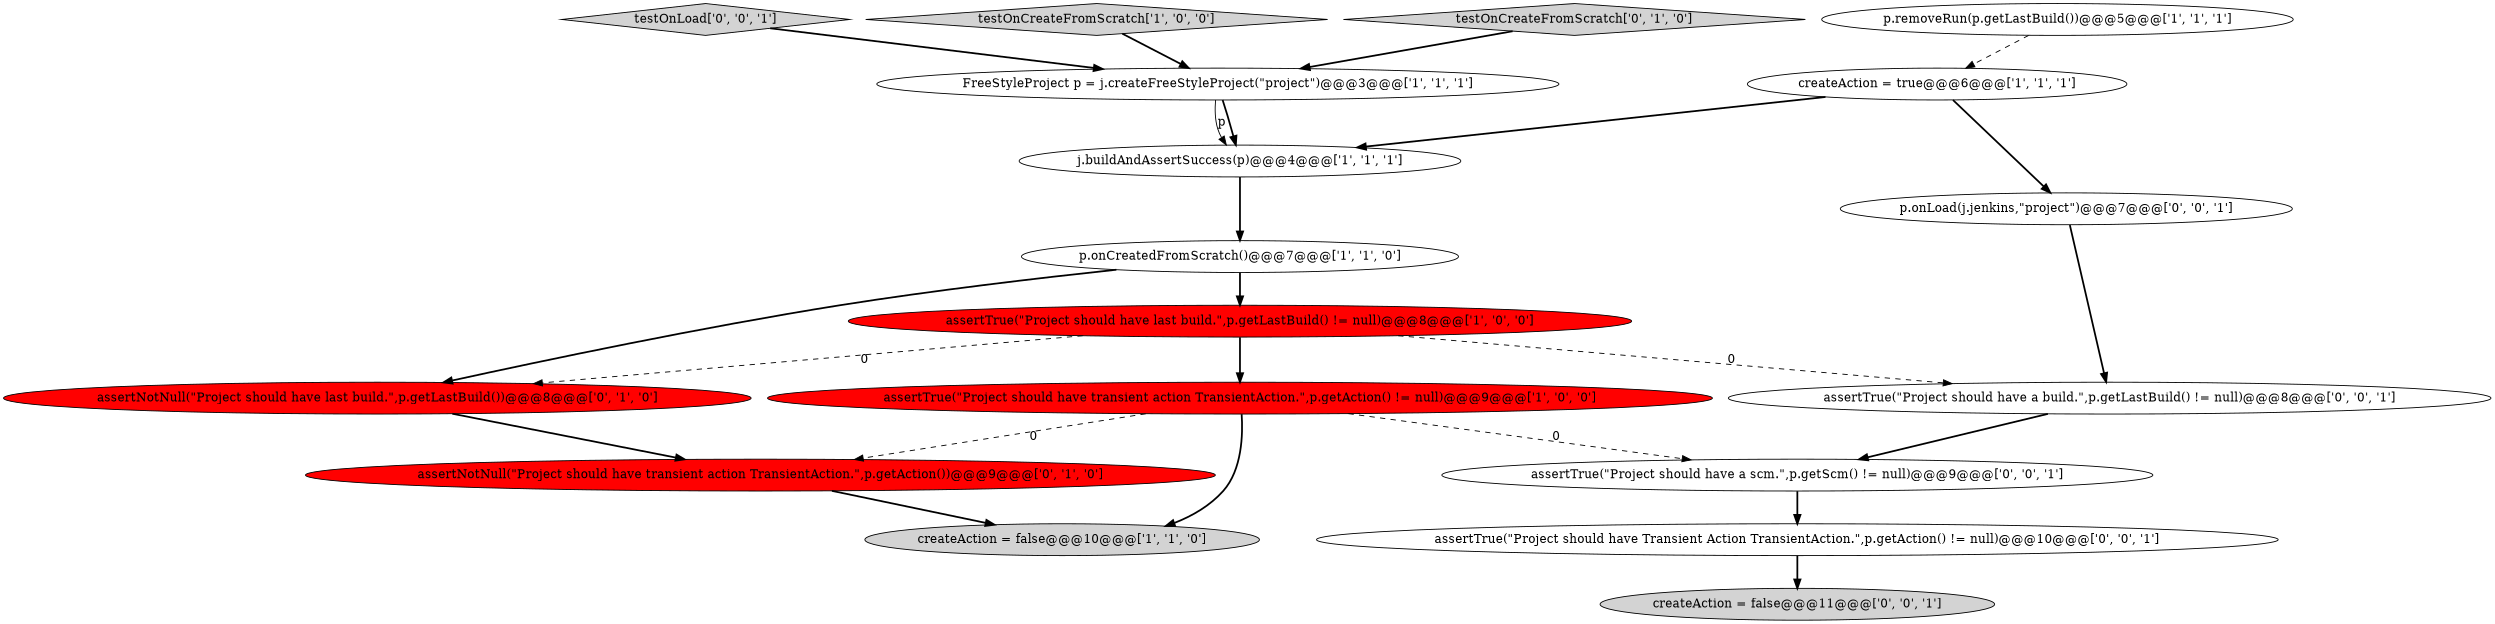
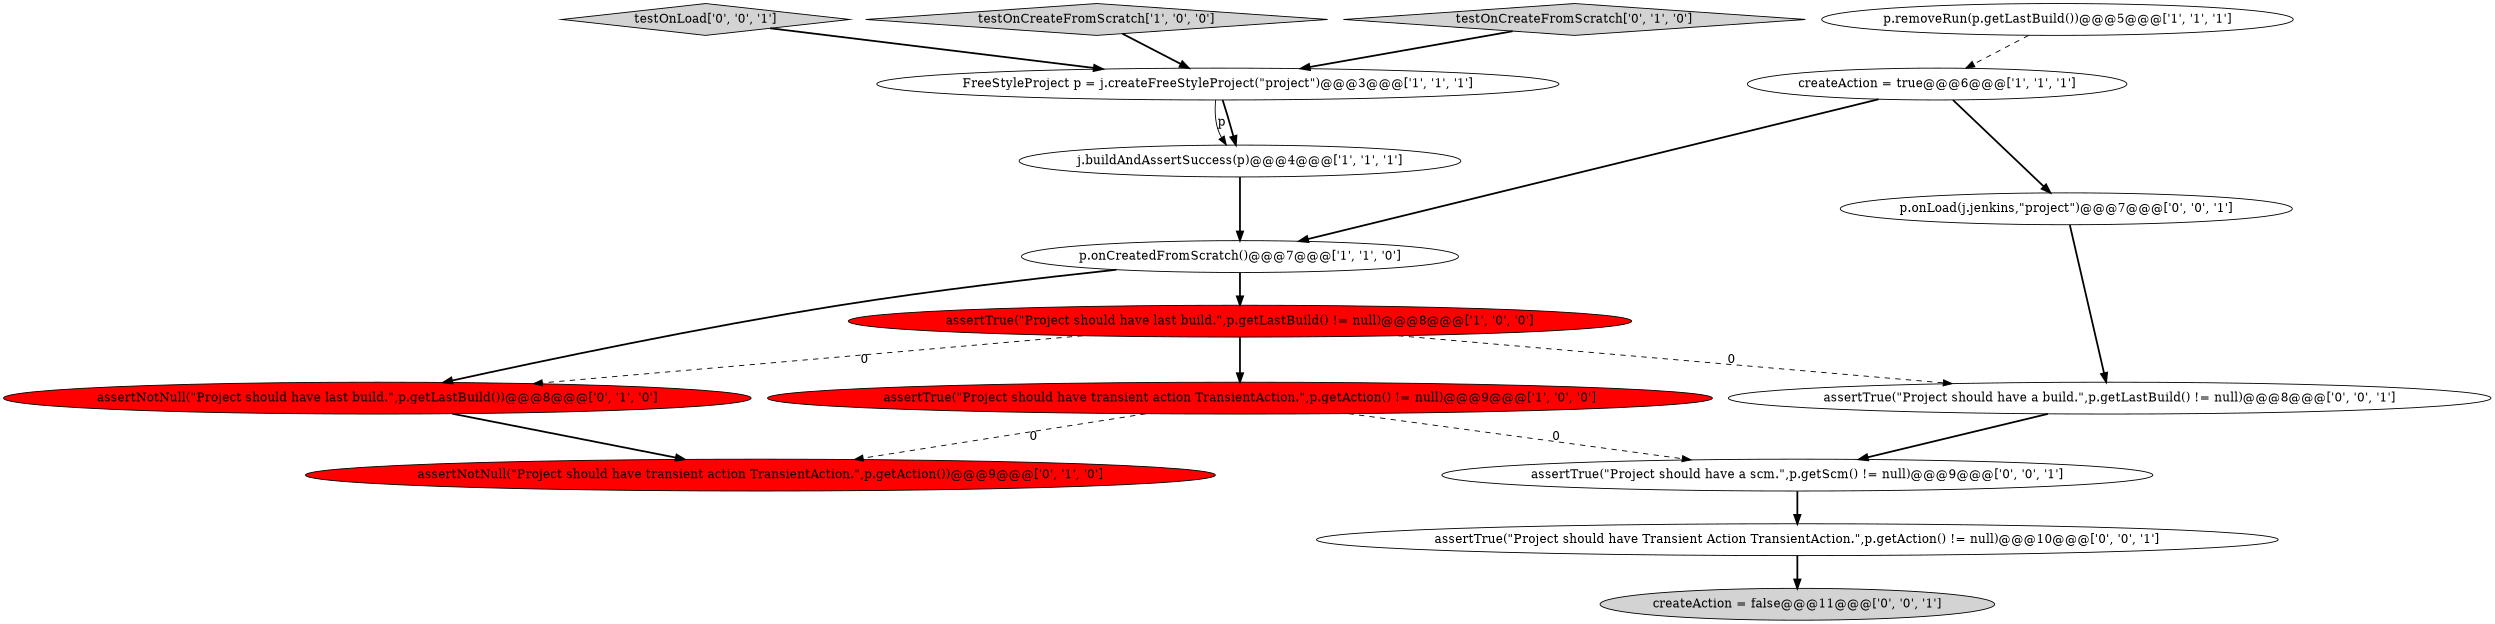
(1596, 122) -> (1593, 169)
(1062, 540) -> none
